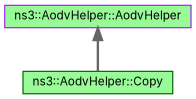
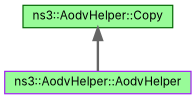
(98, 56) -> (98, 56)
